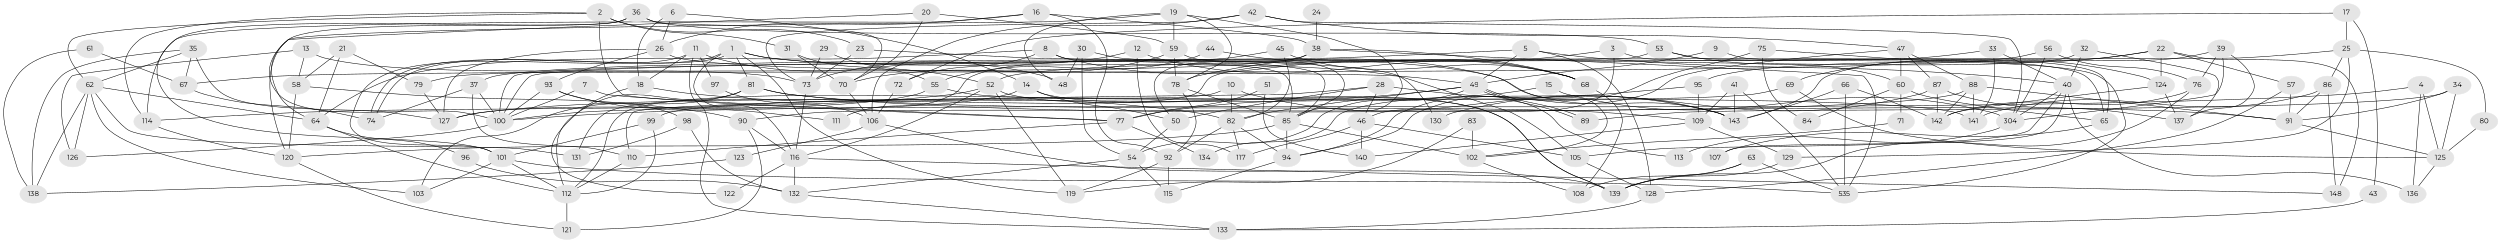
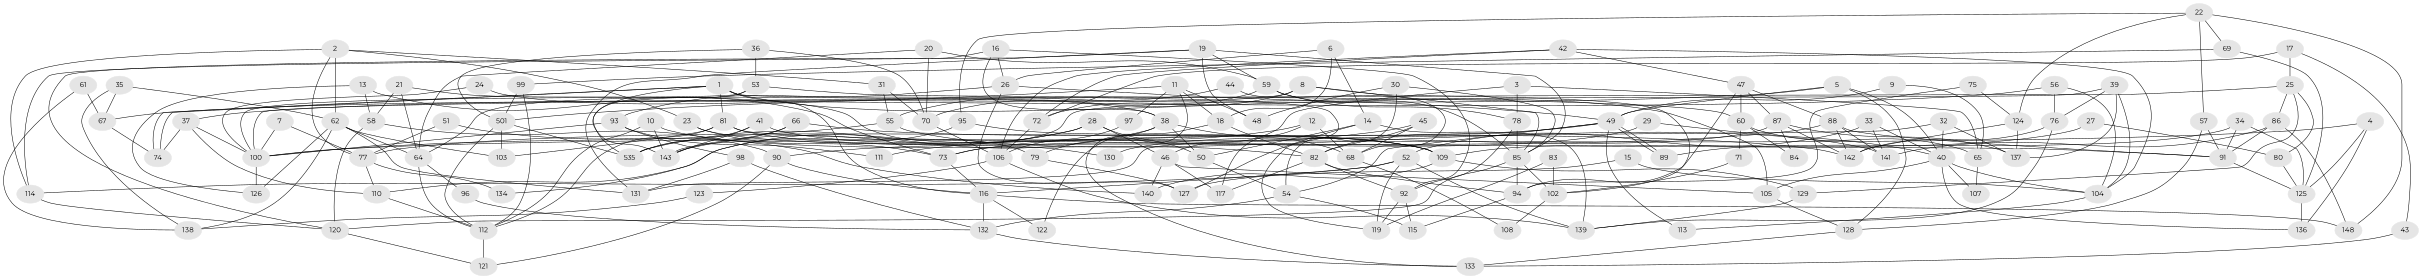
(951, 26) -> (1292, 63)
(319, 32) -> (321, 98)
(1231, 48) -> (839, 67)
(906, 70) -> (1795, 137)
(1772, 95) -> (1786, 140)
(304, 109) -> none
(2010, 122) -> (2098, 194)
none -> (2091, 122)
(502, 158) -> (502, 122)
(1752, 158) -> none
